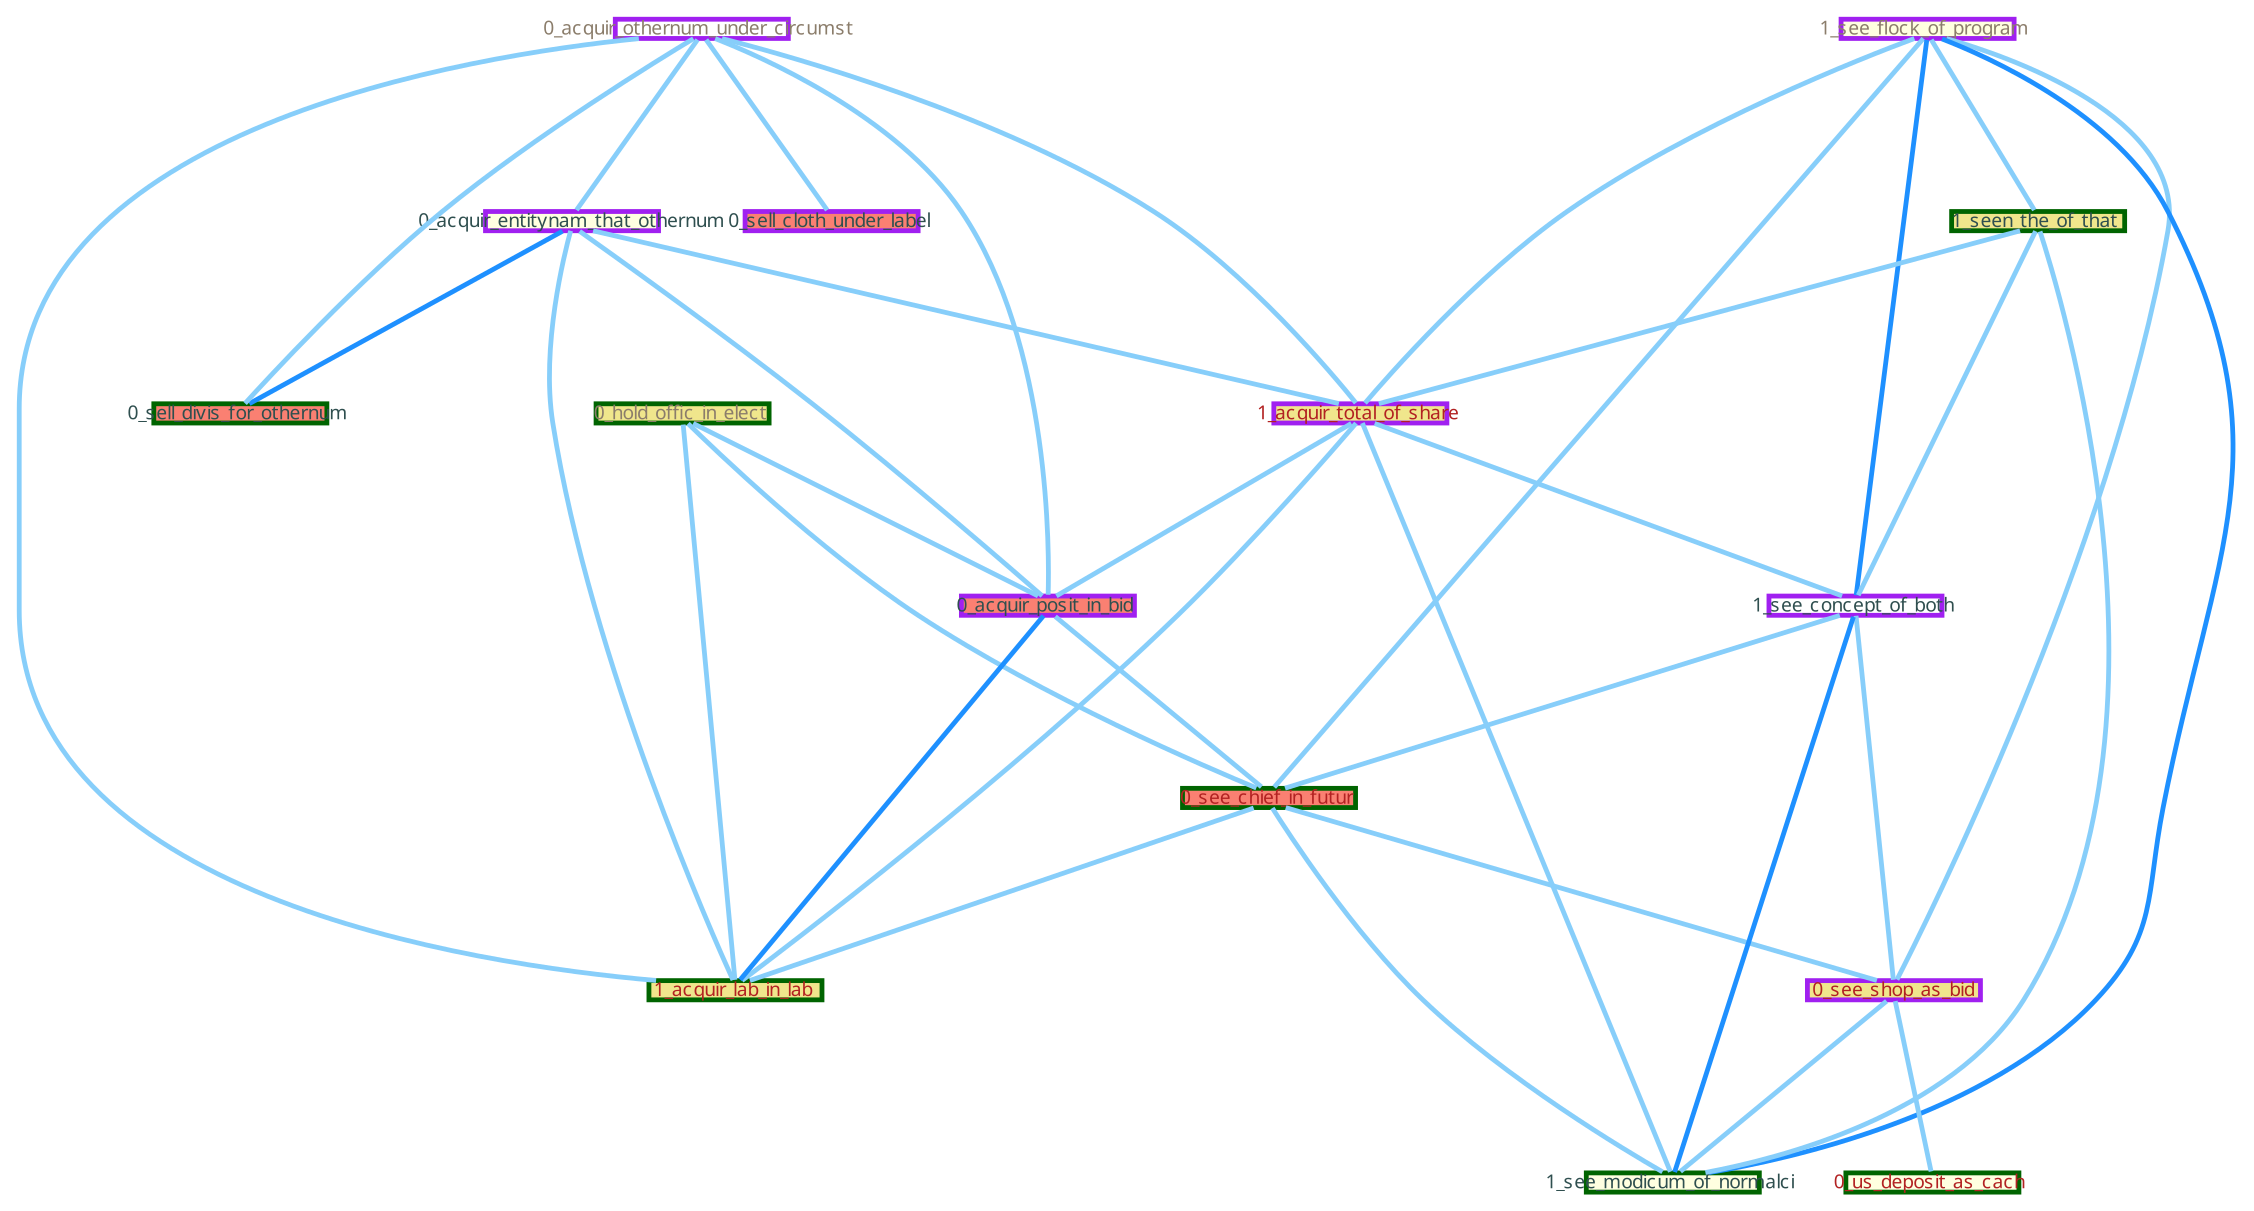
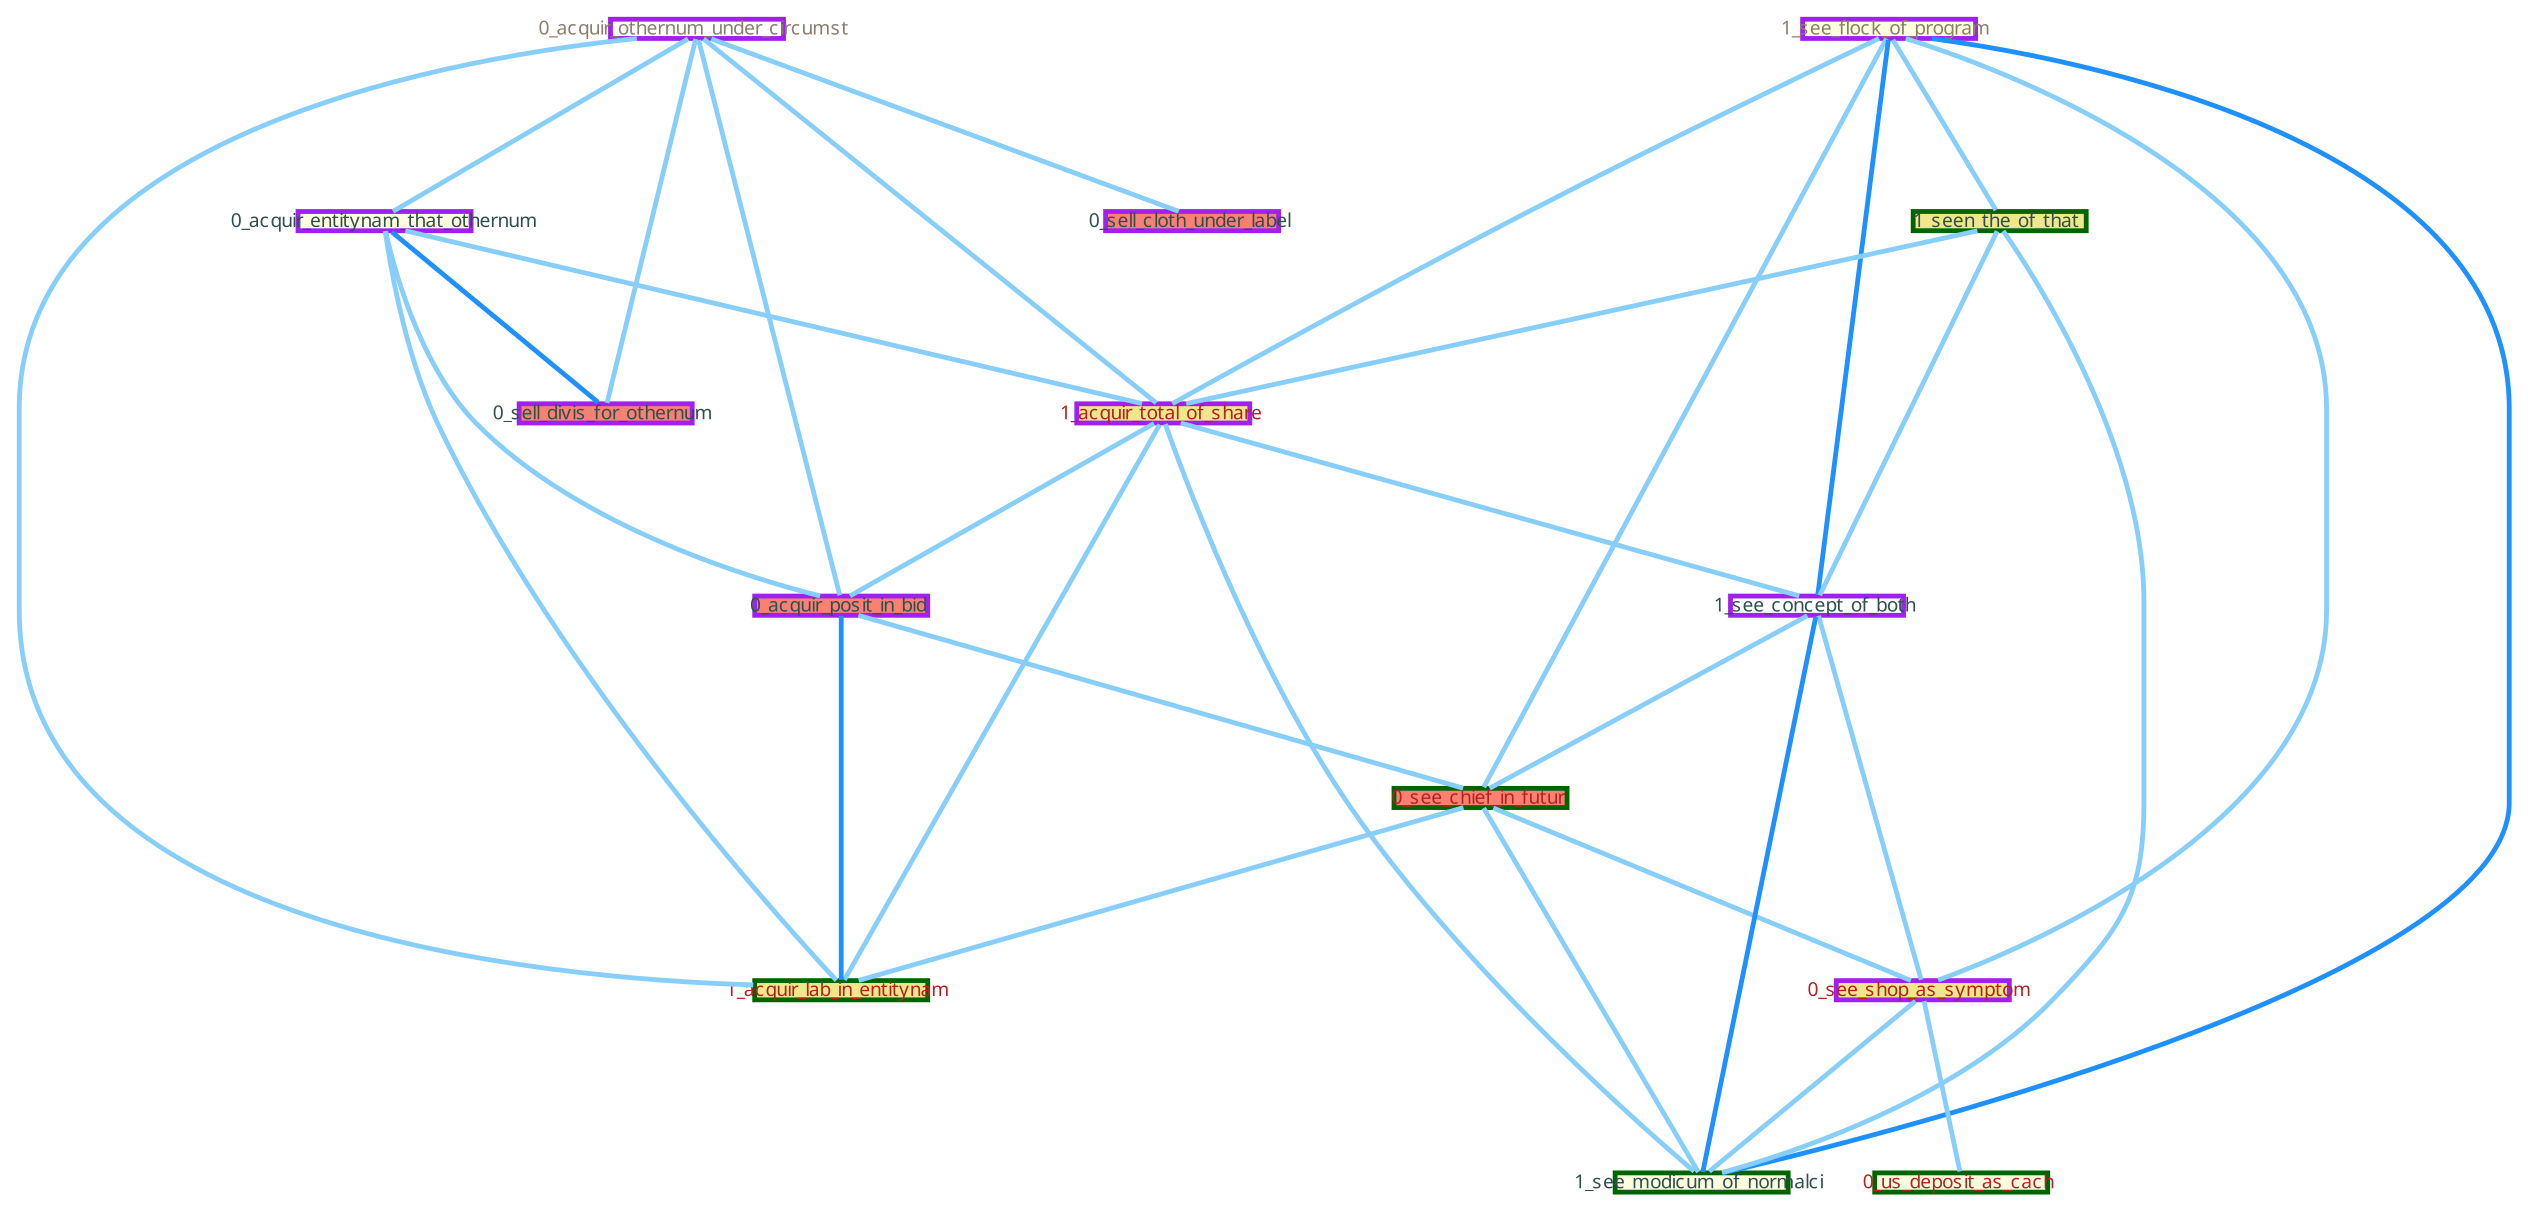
(240, 413) -> (606, 413)
(683, 413) -> none
(735, 990) -> (841, 990)
(1894, 990) -> (1923, 990)
